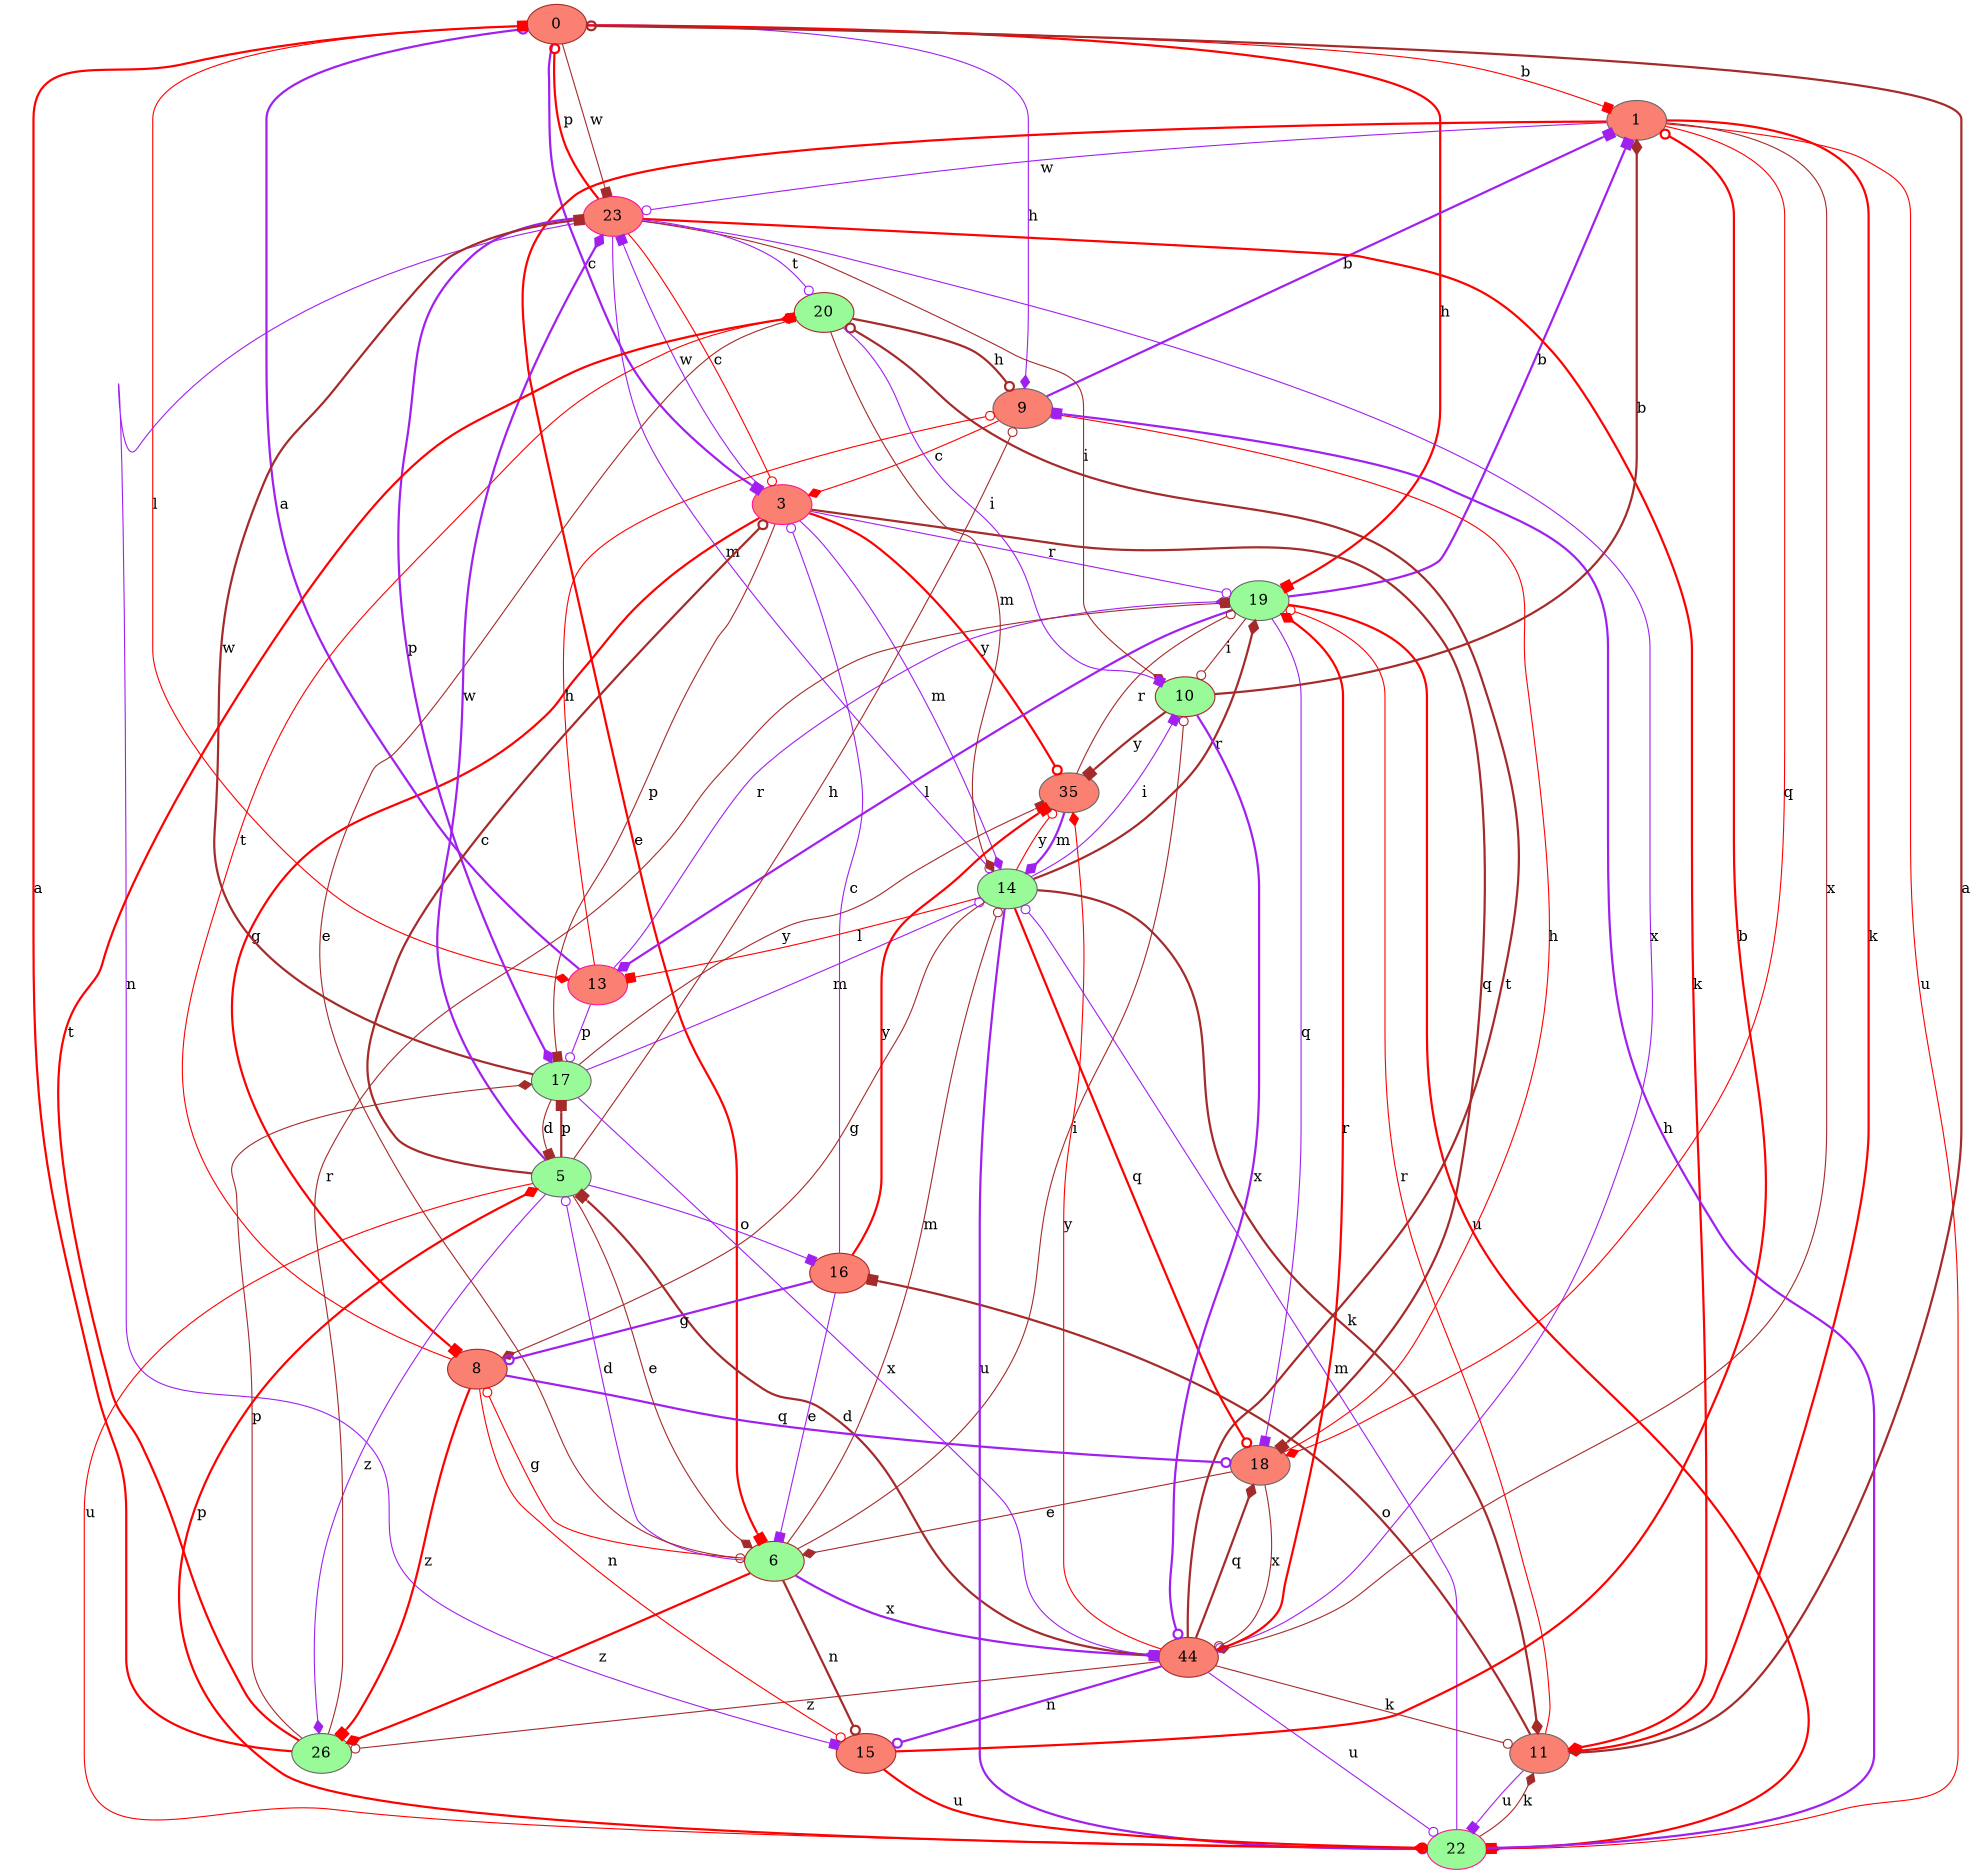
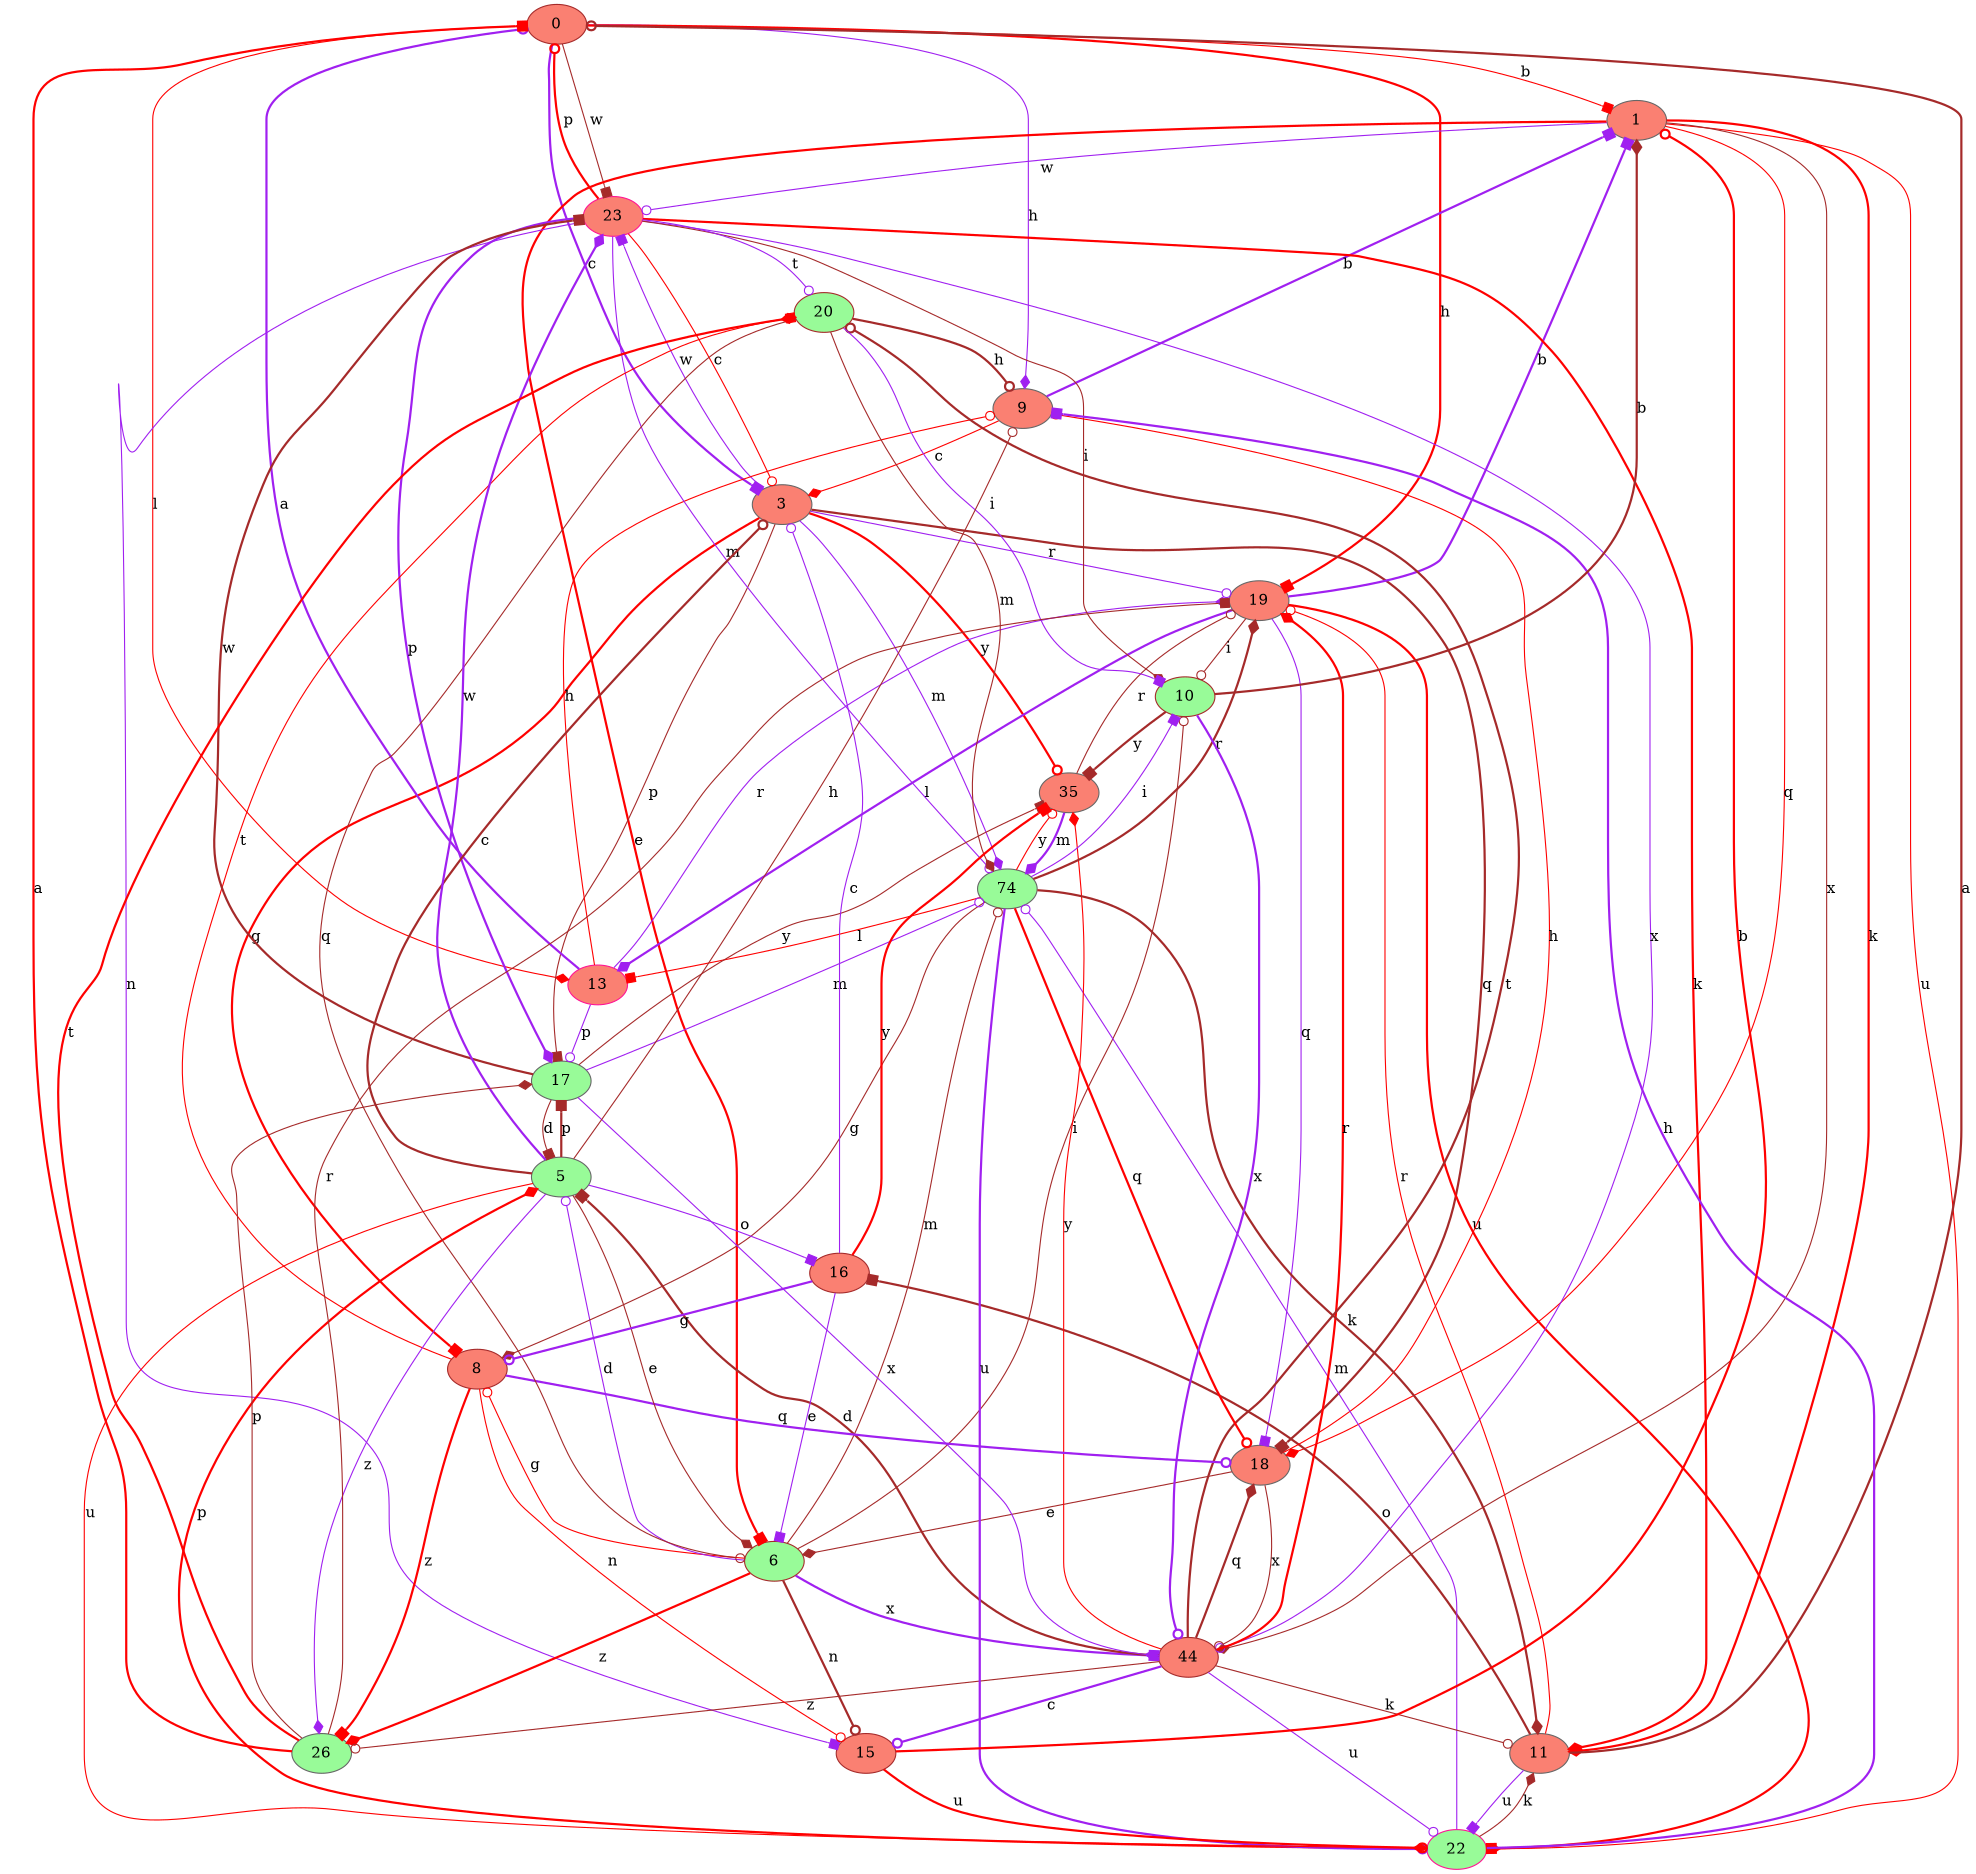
(782, 505) -> (782, 505)
(1259, 601) -> (1259, 601)
(1007, 889) -> (1007, 889)
(327, 937) -> (327, 937)
(1052, 1705) -> (1052, 1705)
